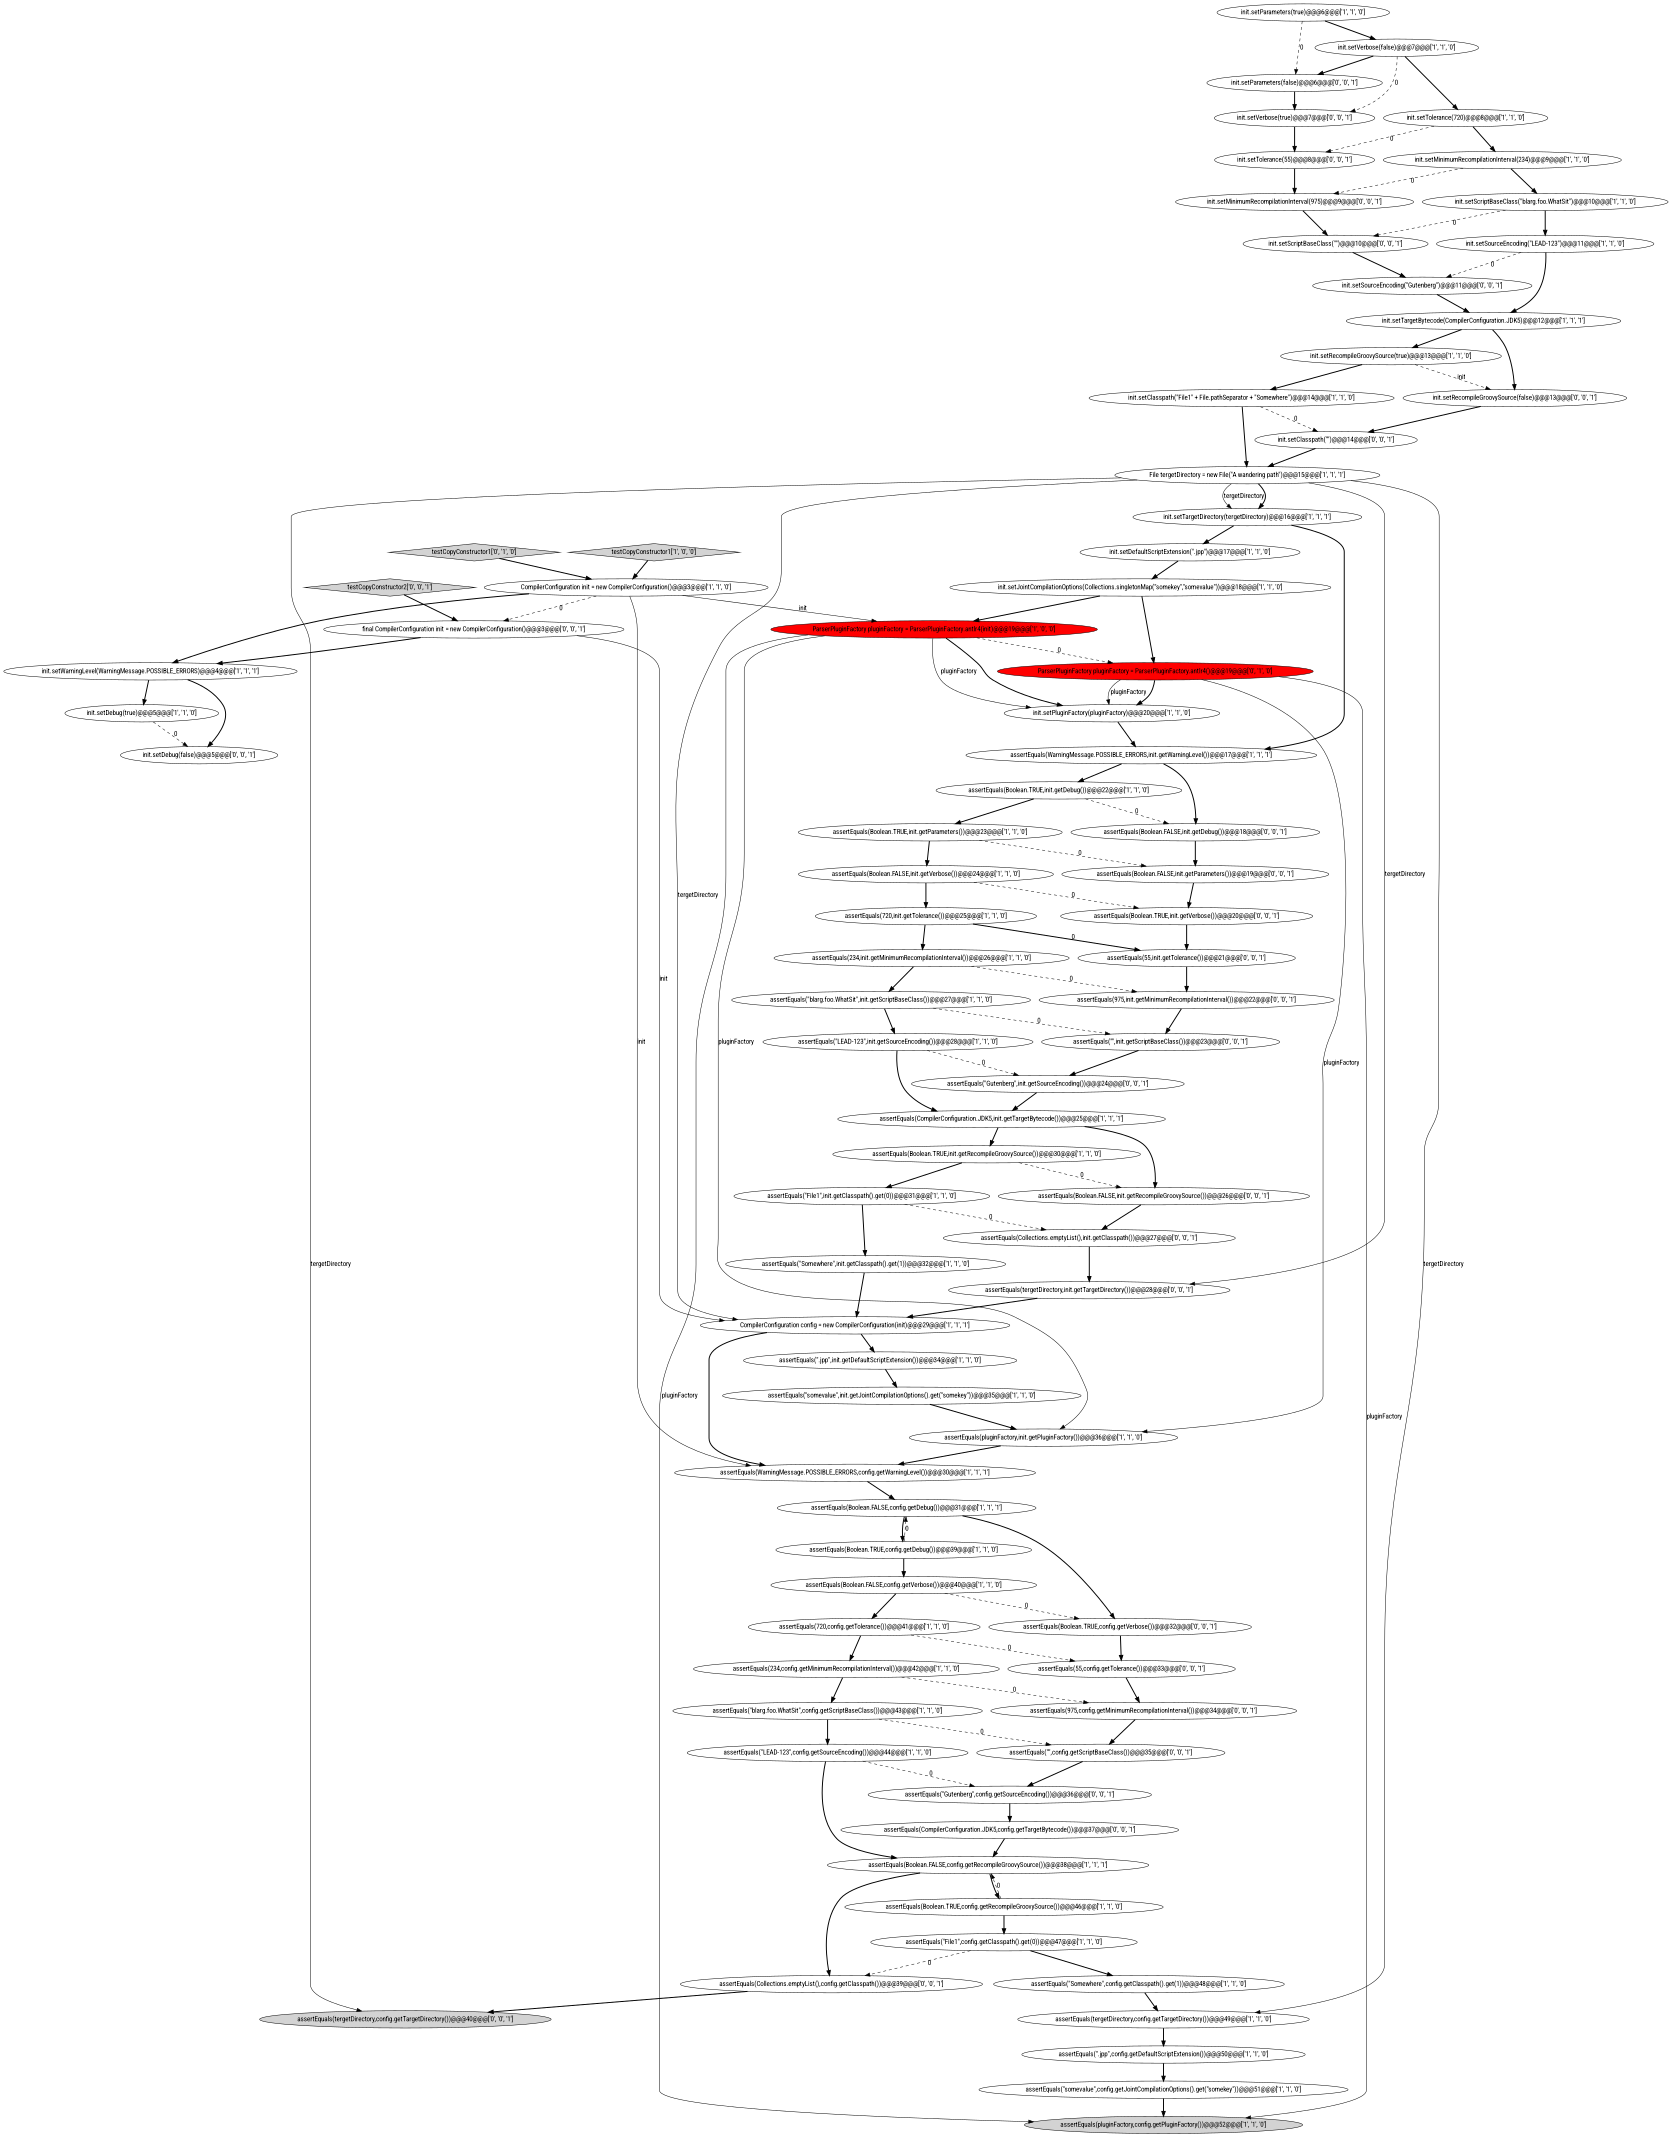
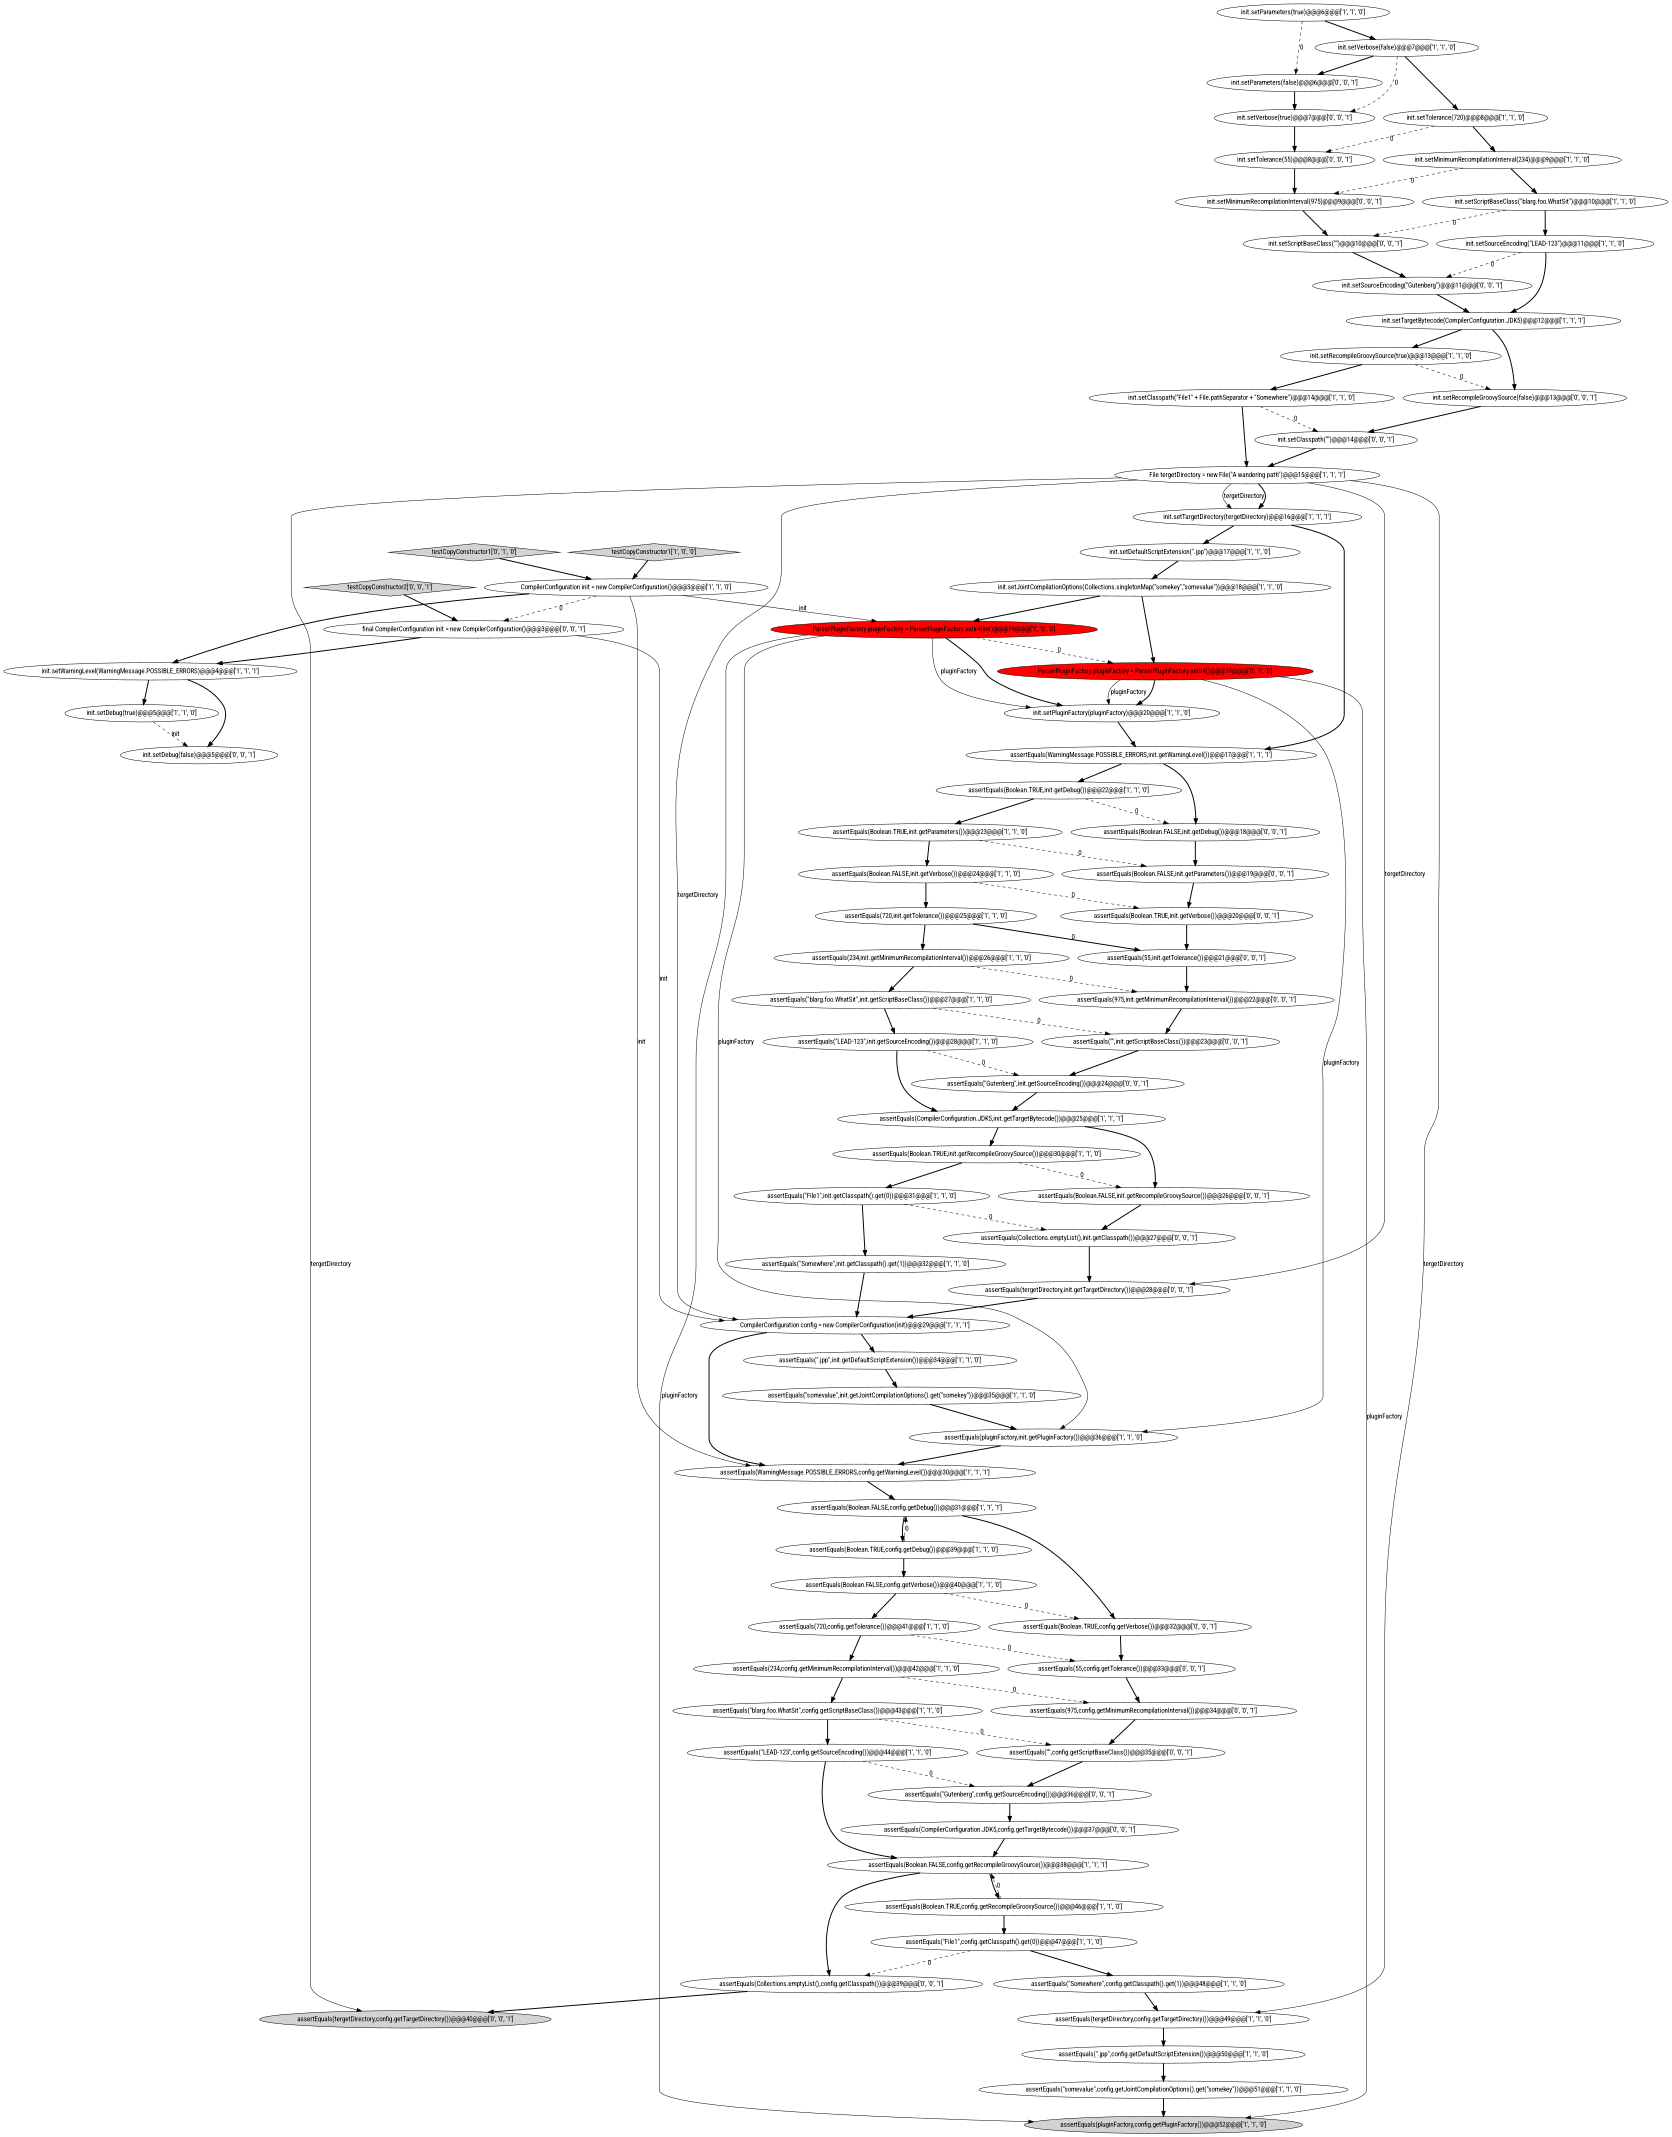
(1462, 377) -> (1462, 377)
(176, 734) -> (176, 734)
